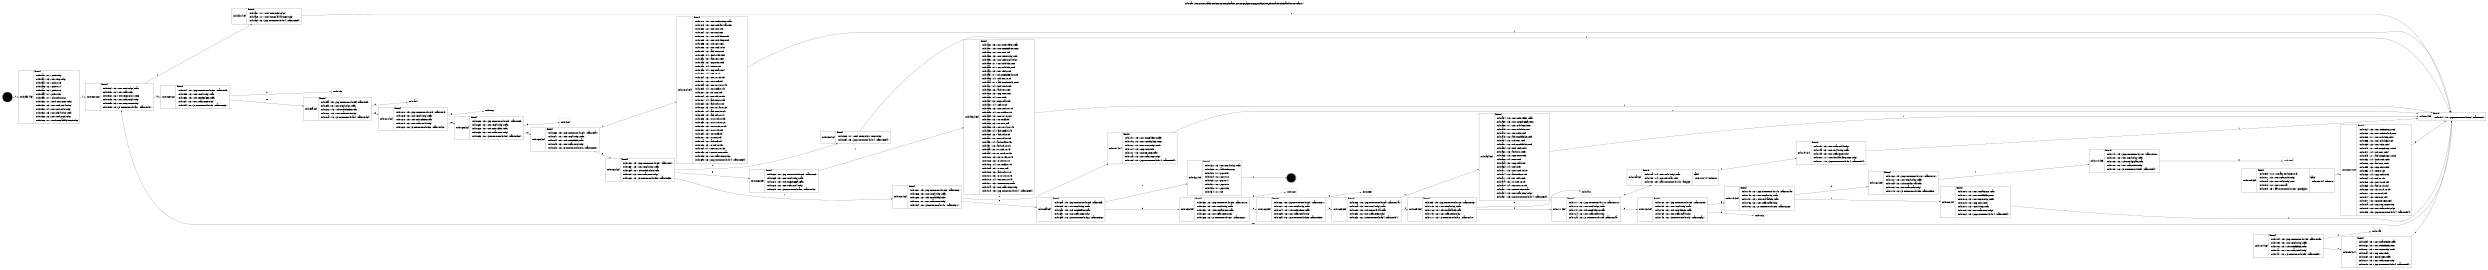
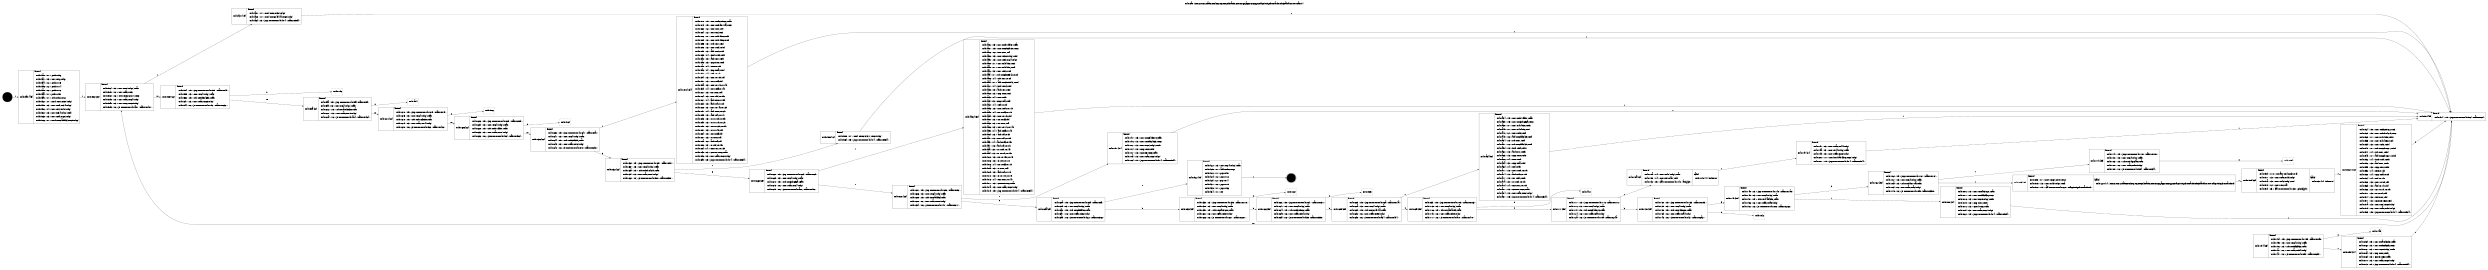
none -> (2124, 183)
(782, 198) -> (855, 189)
